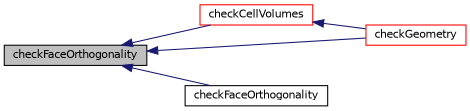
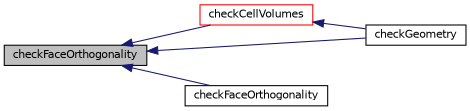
(416, 35) -> (416, 35)
